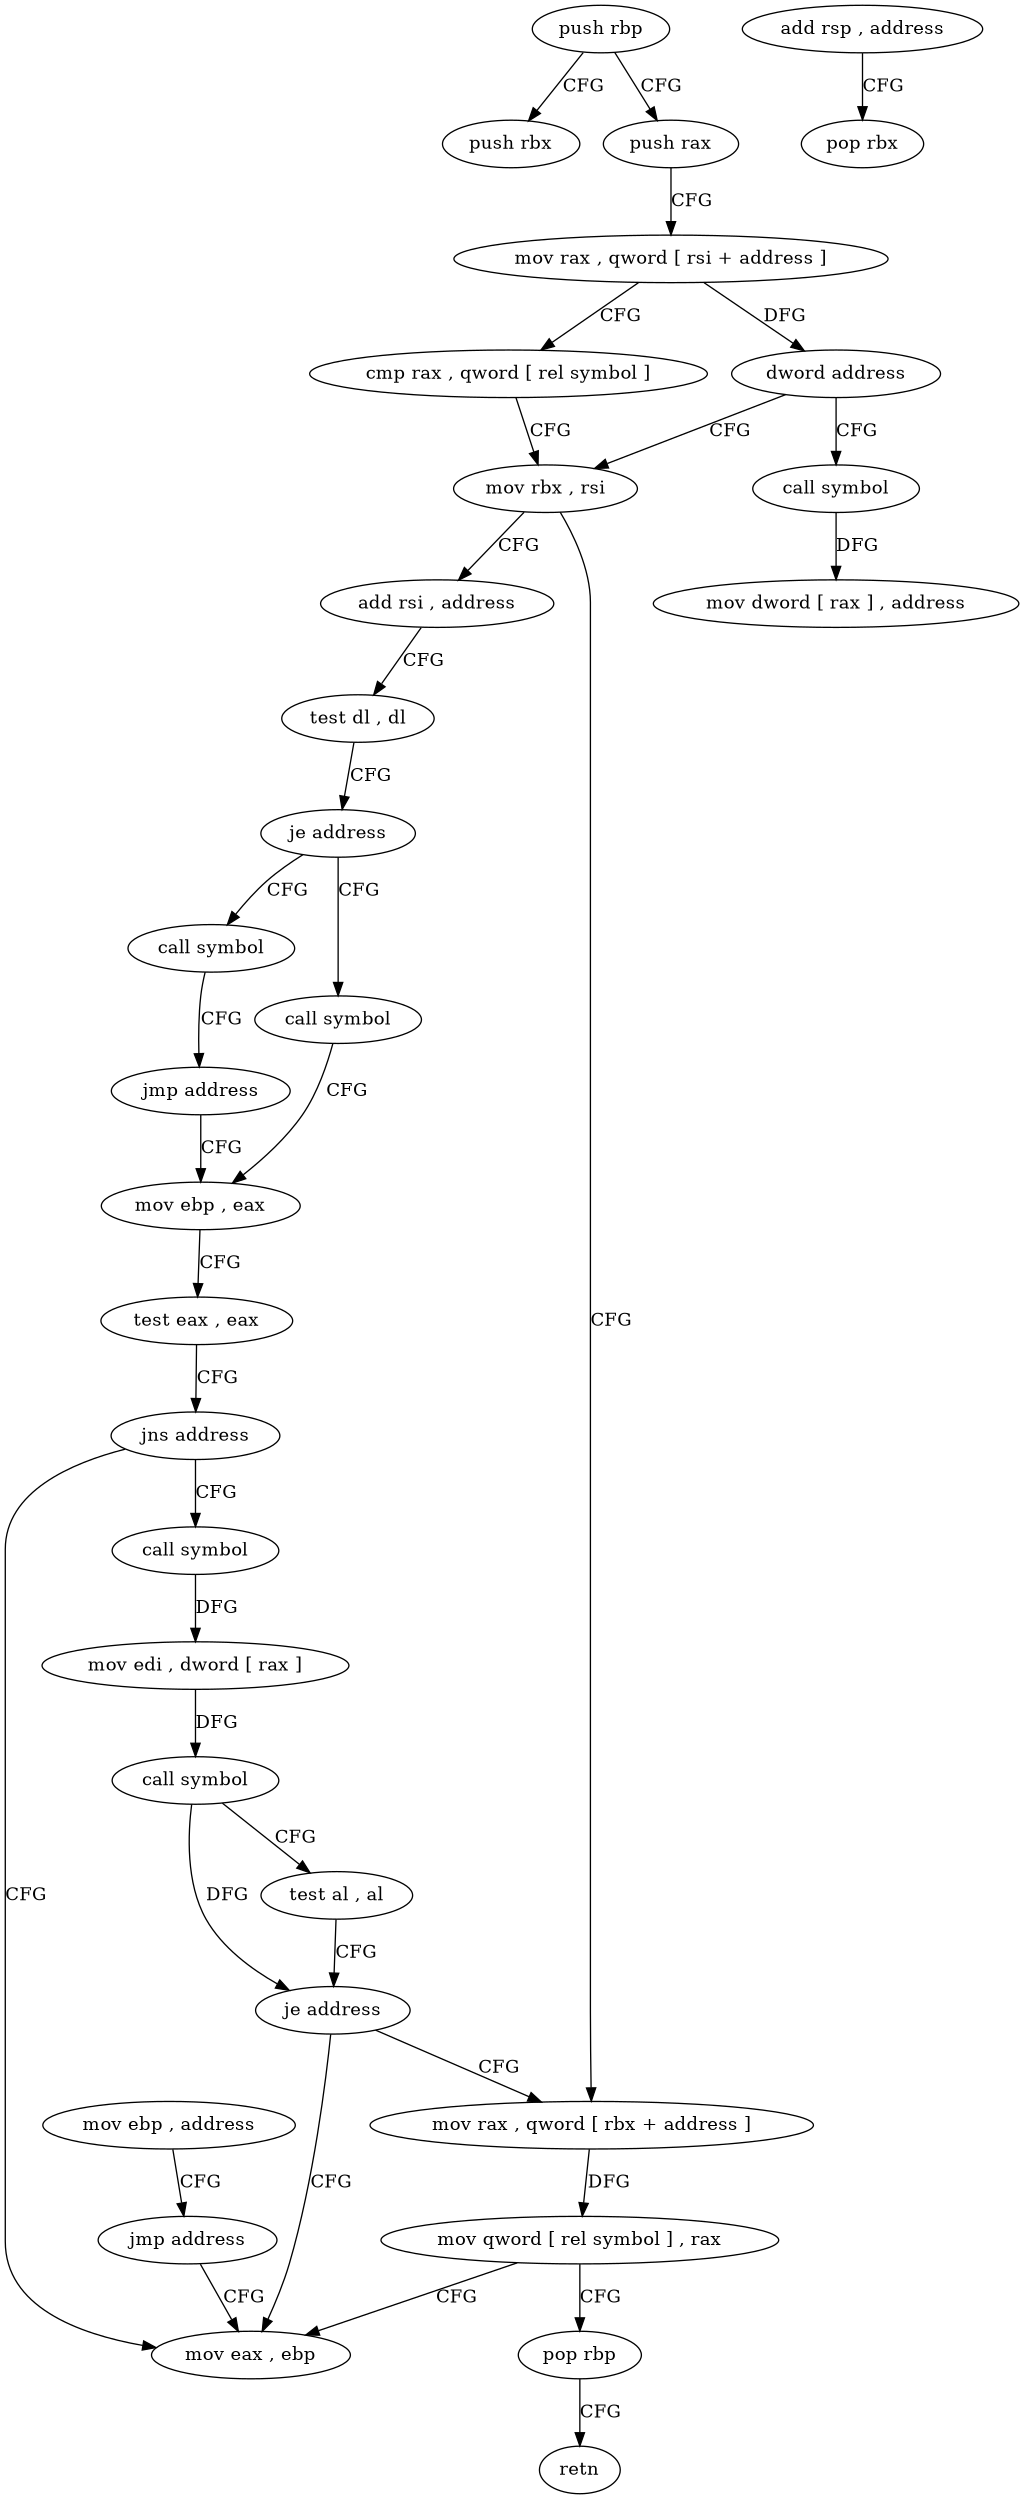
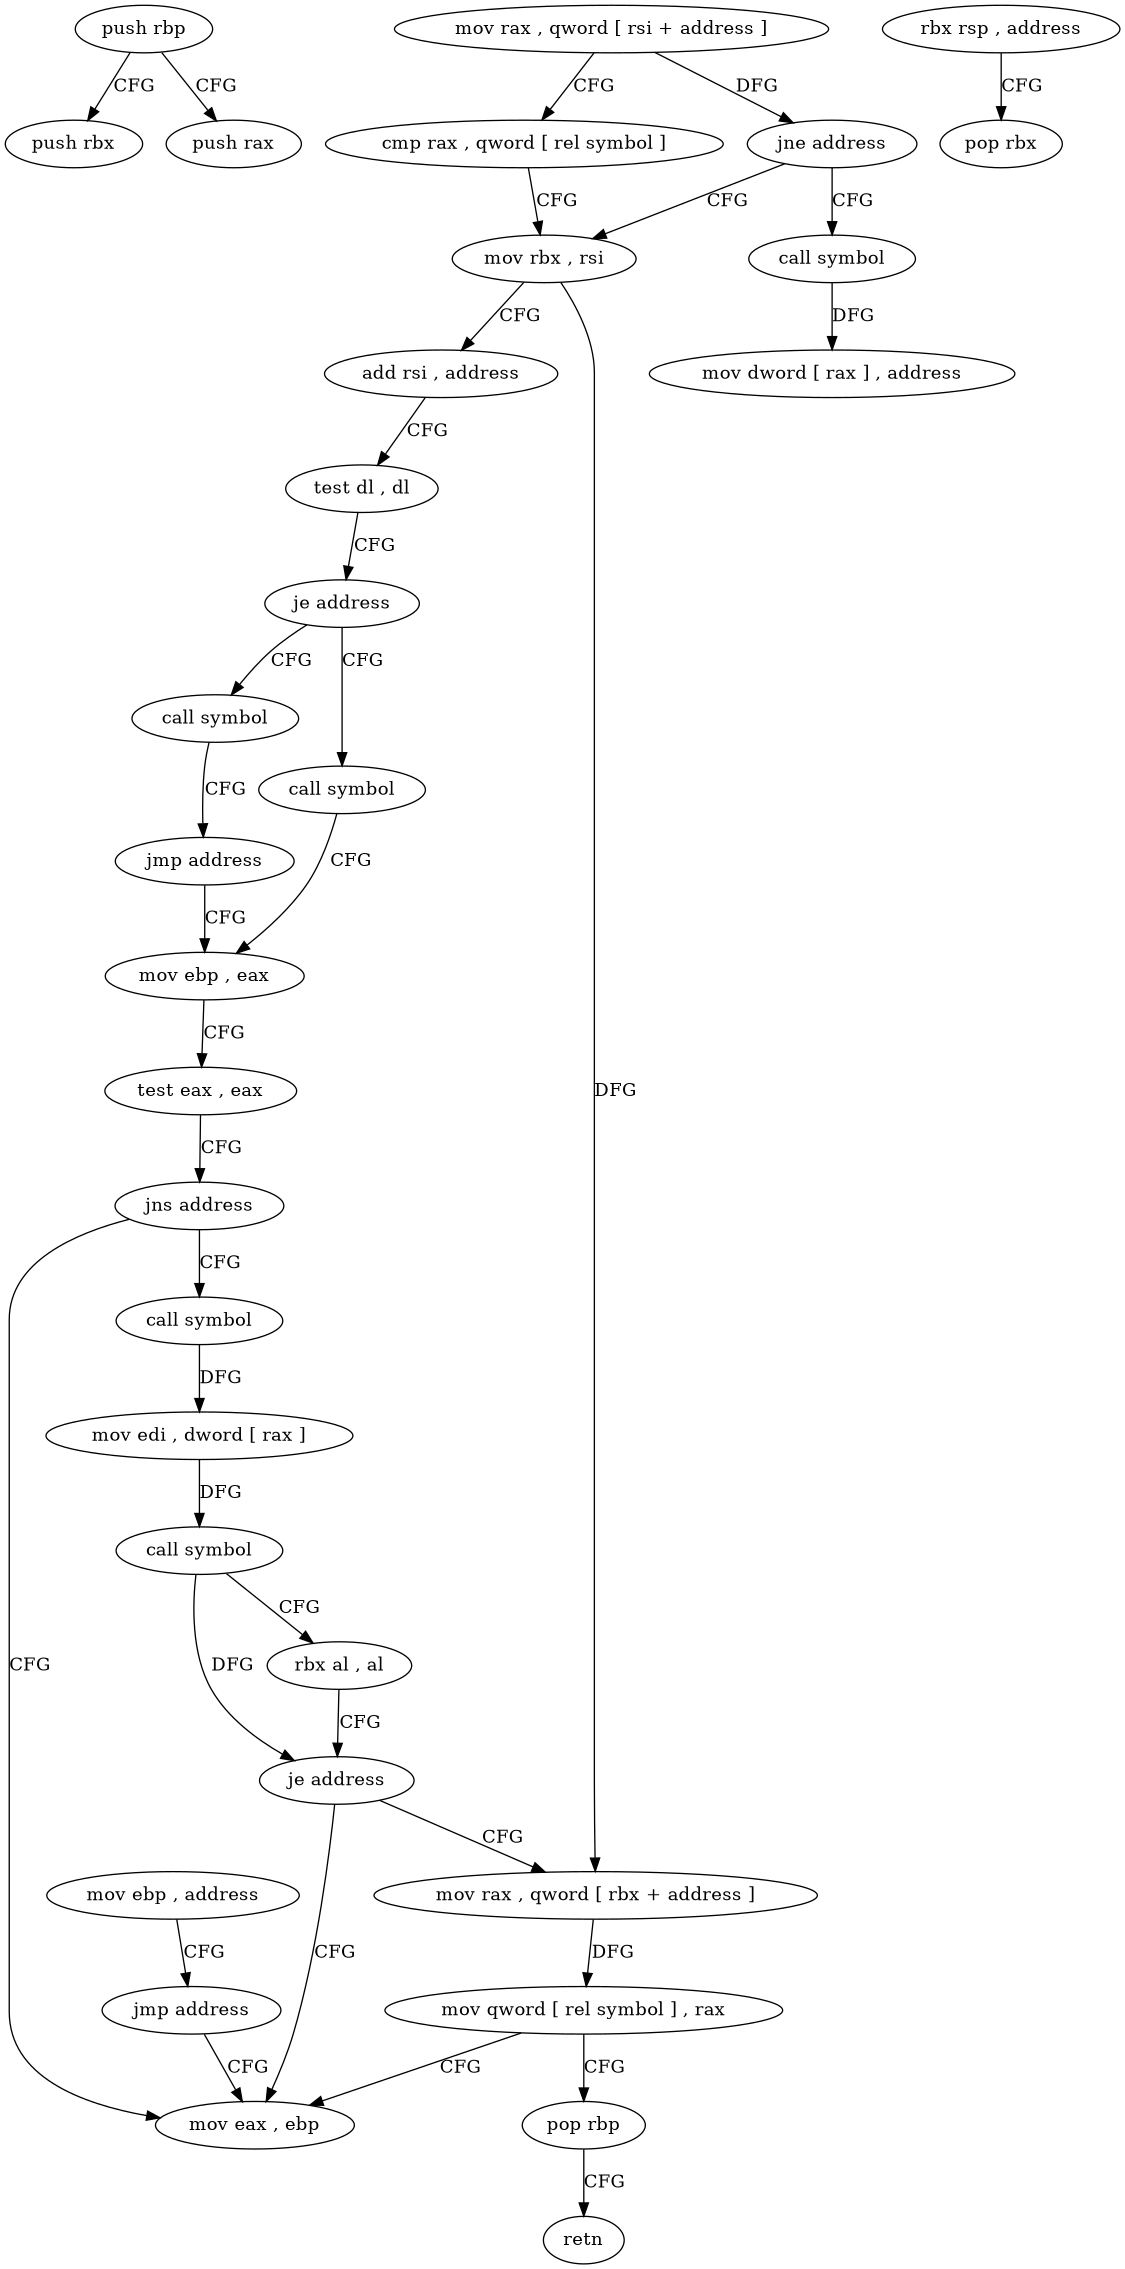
(863, 29) -> (1001, 29)
(671, 195) -> none
(836, 374) -> (832, 144)
(612, 1321) -> (616, 1091)
(337, 1895) -> (339, 1666)
